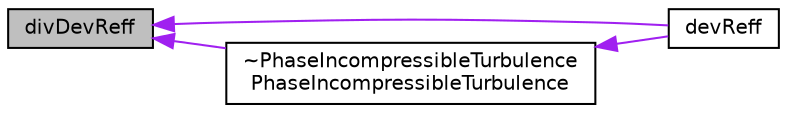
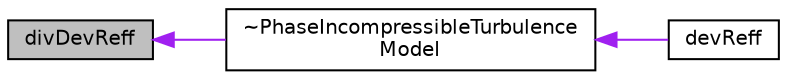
(421, 20) -> none
(411, 73) -> (411, 40)
